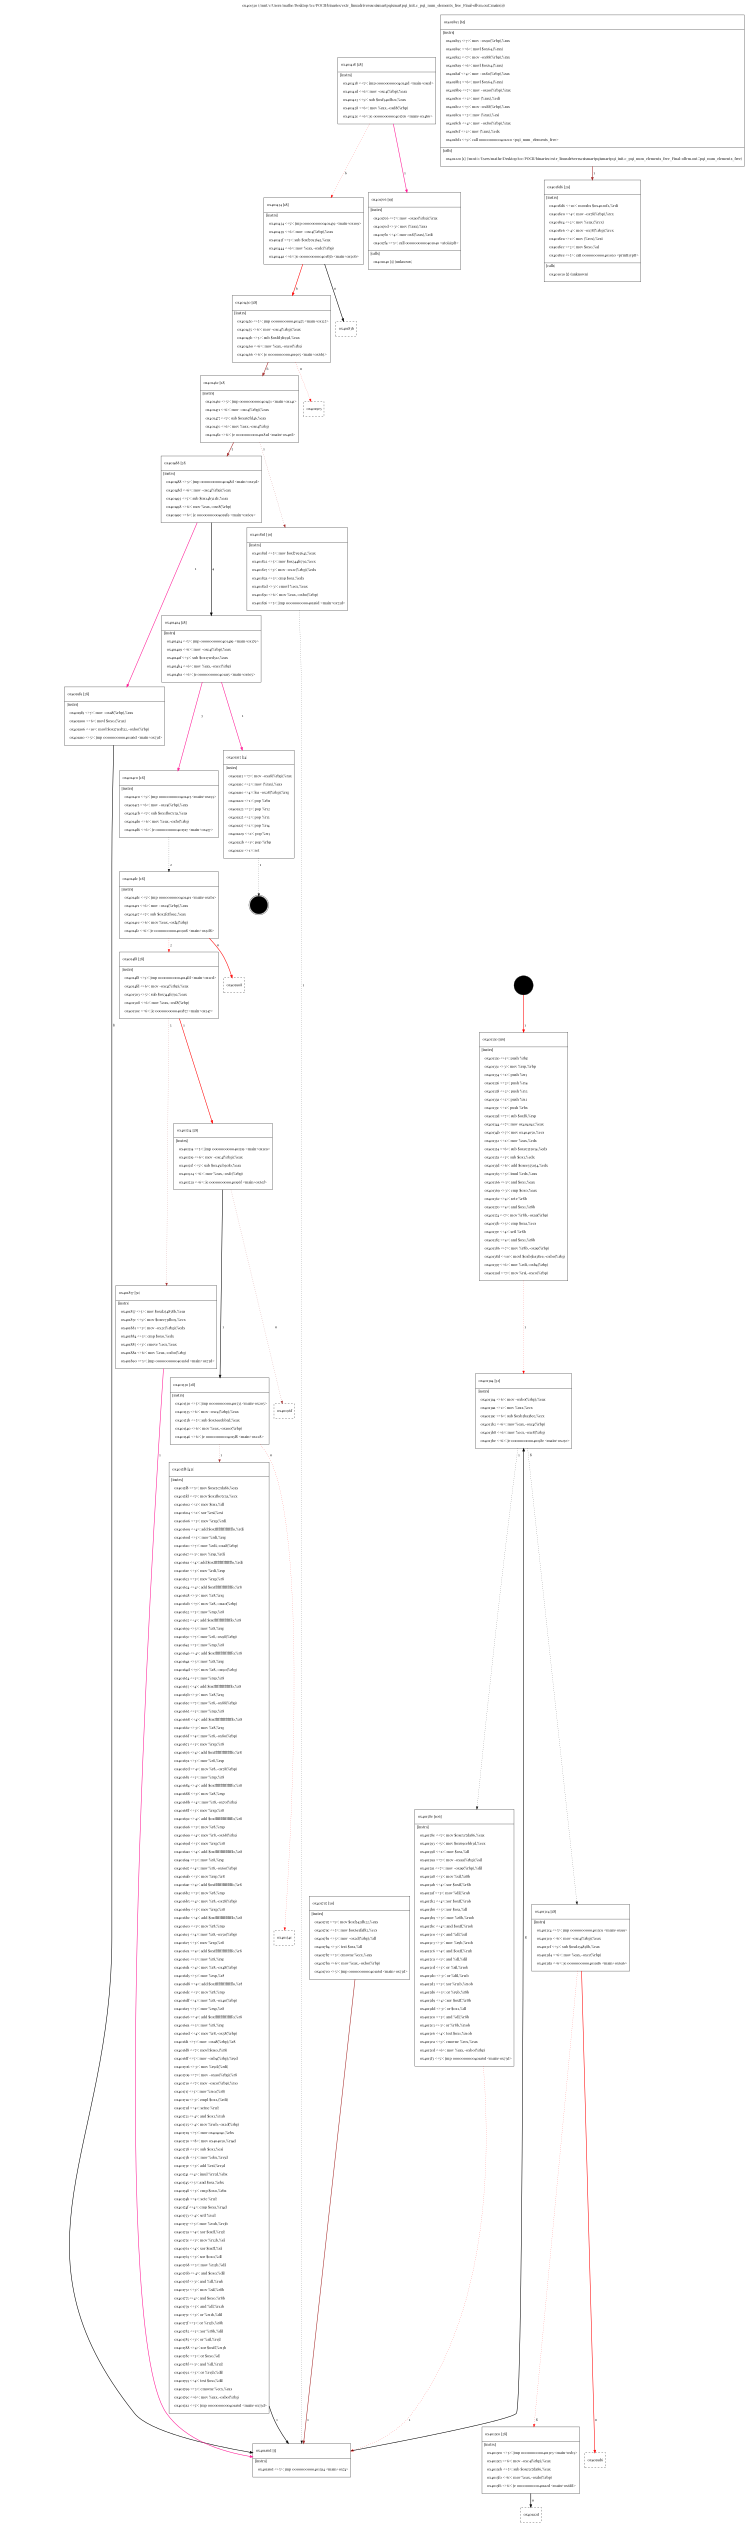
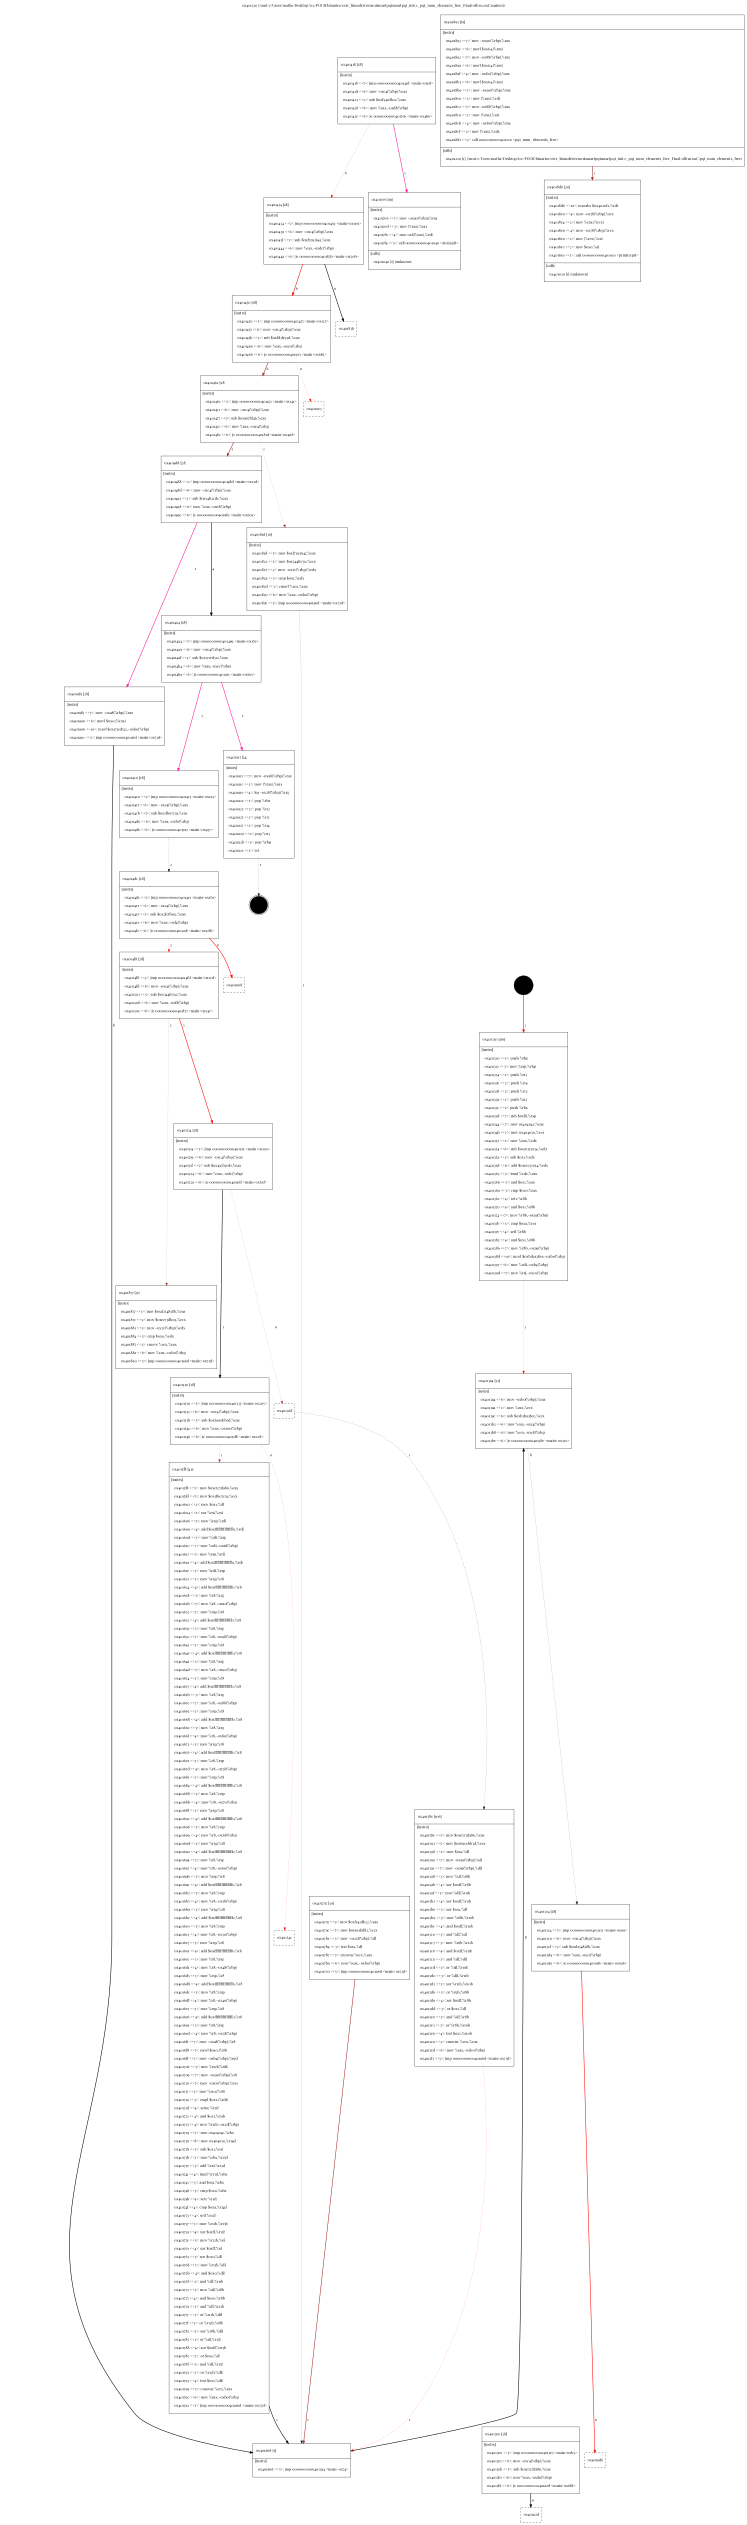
(496, 1627) -> (463, 1564)
(137, 1940) -> none
(556, 2198) -> none
